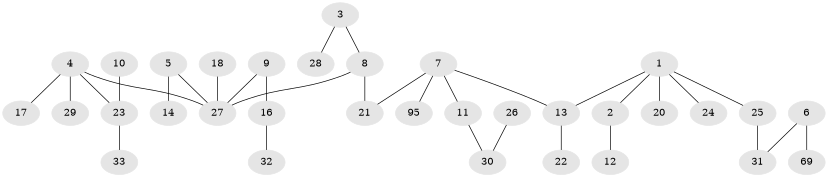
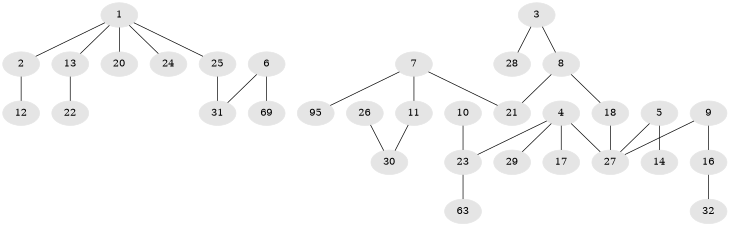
(501, 87) -> none
(291, 89) -> (586, 89)
(119, 162) -> (463, 211)
